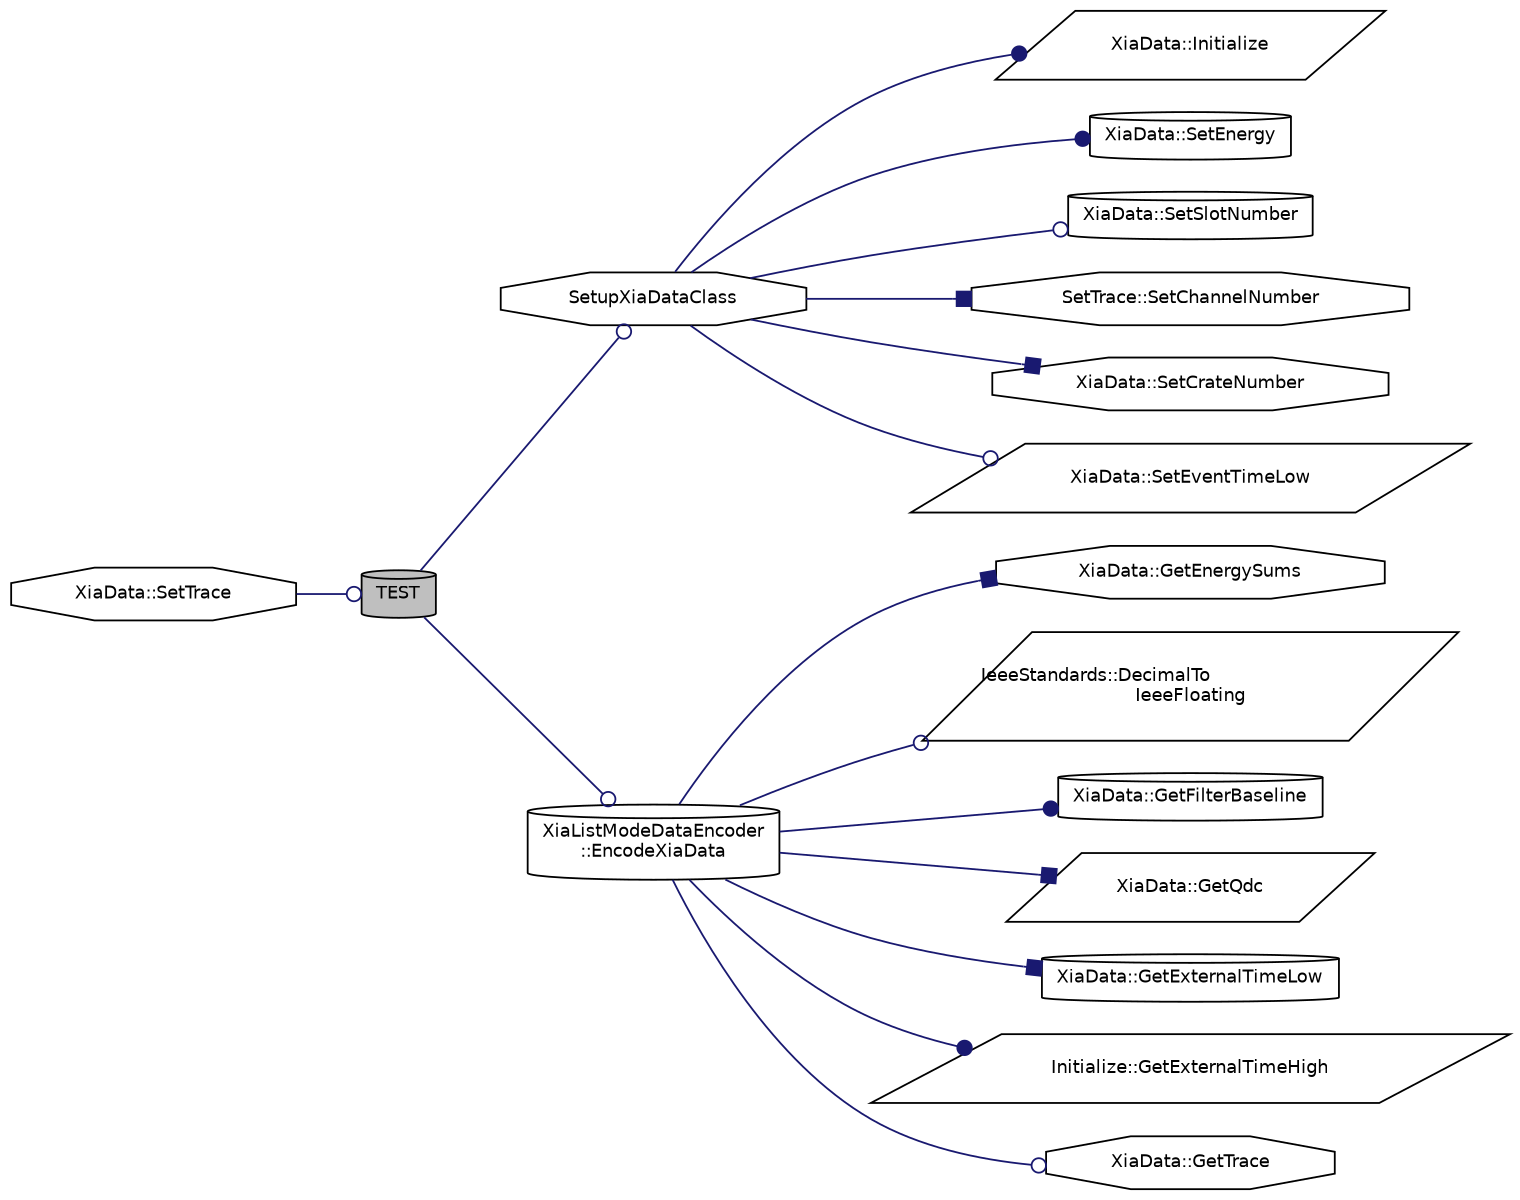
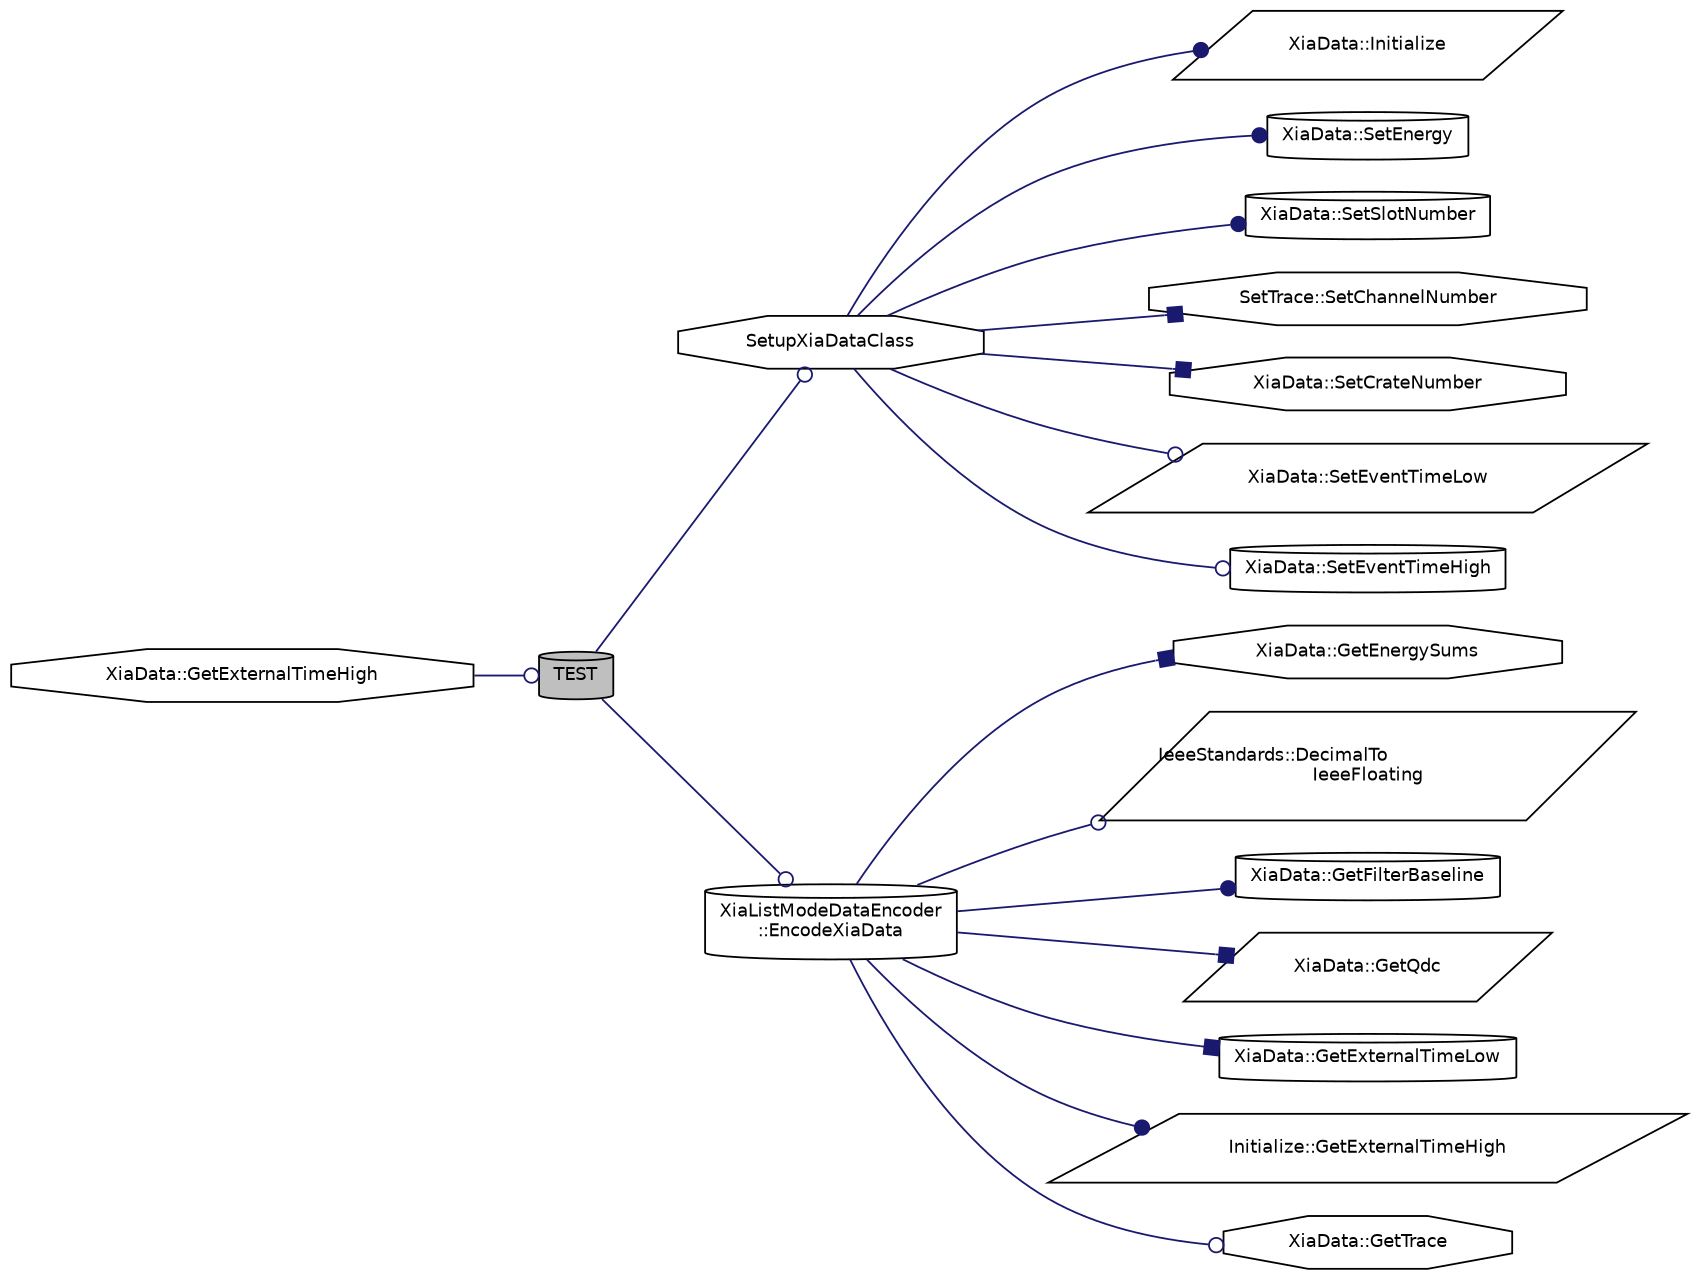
(901, 251) -> (1055, 254)
none -> (1368, 569)
(154, 594) -> (242, 676)
